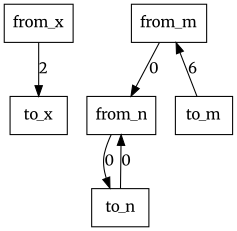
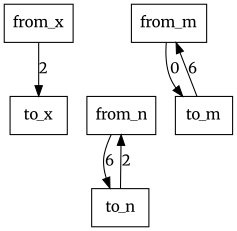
(148, 65) -> (167, 66)
(110, 162) -> (110, 162)
(127, 162) -> (127, 162)
